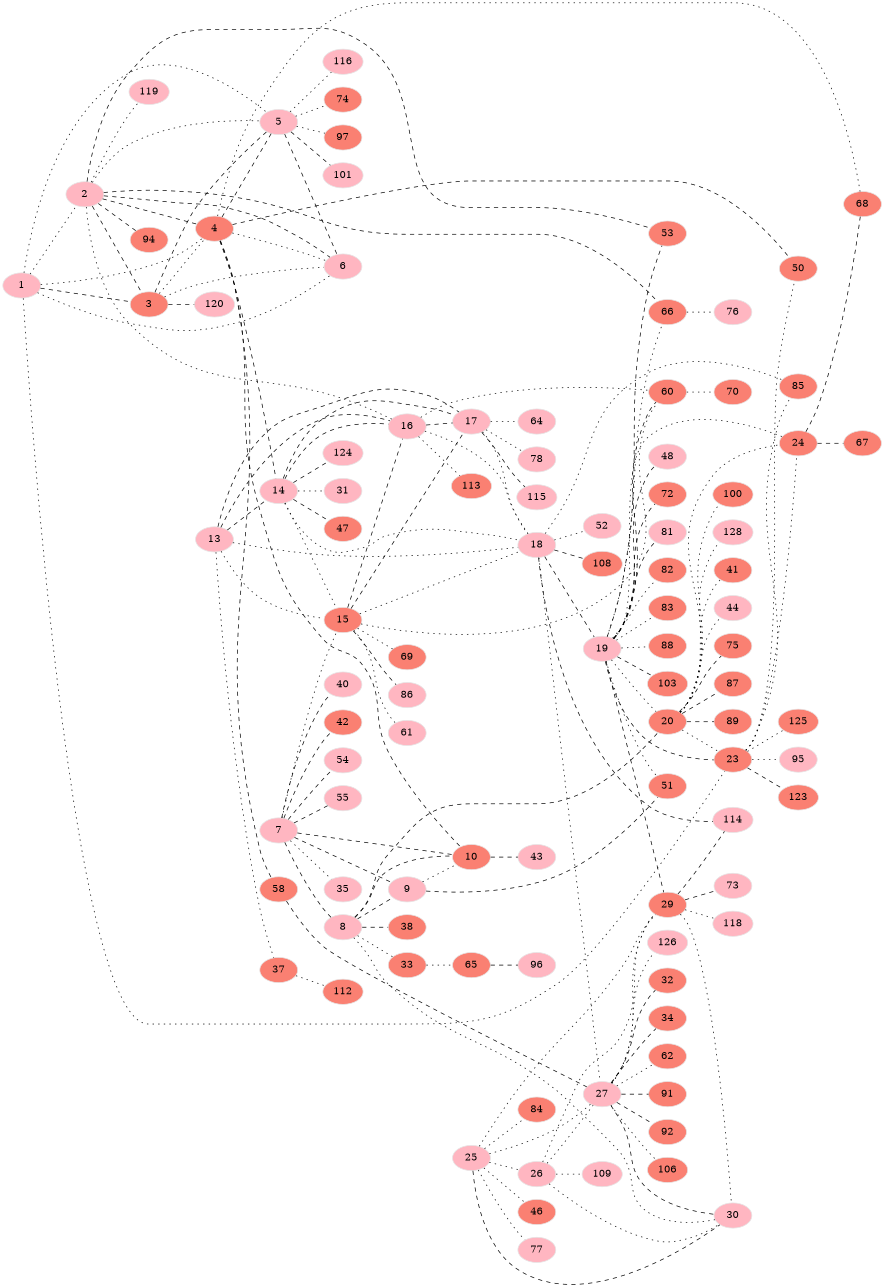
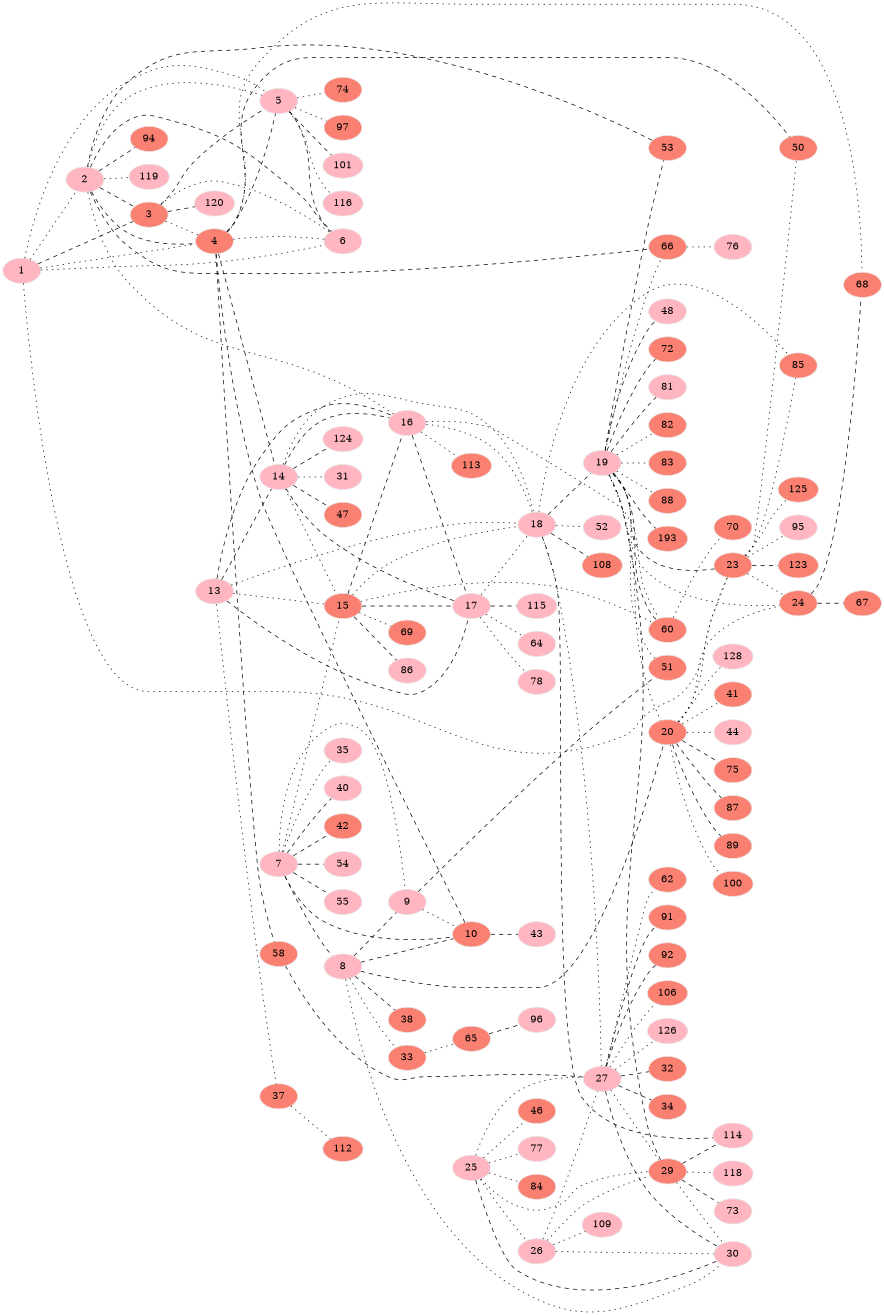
(668, 684) -> (668, 539)
(407, 733) -> none
(343, 860) -> (359, 729)
